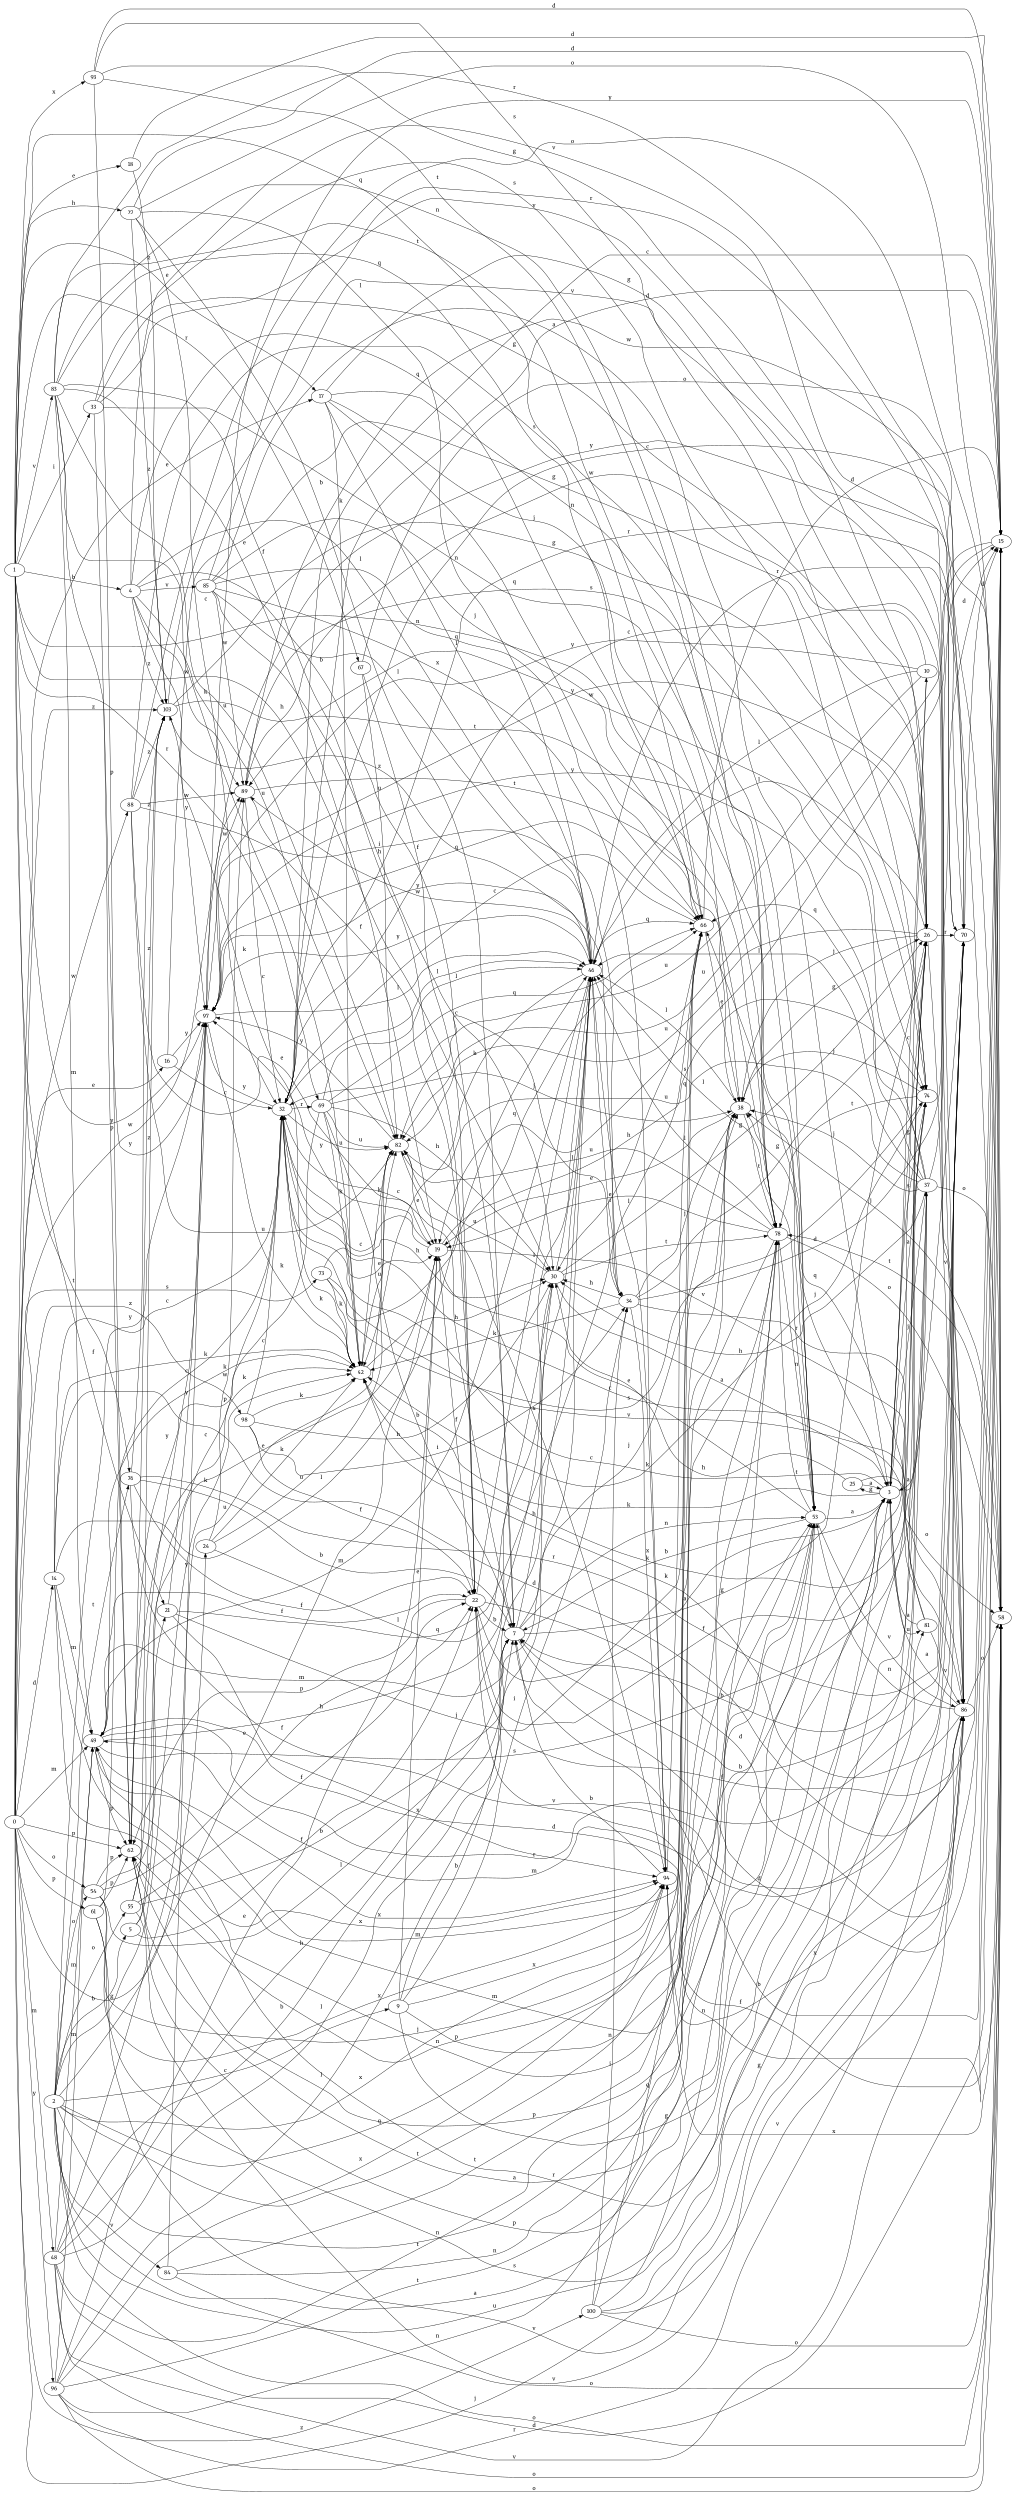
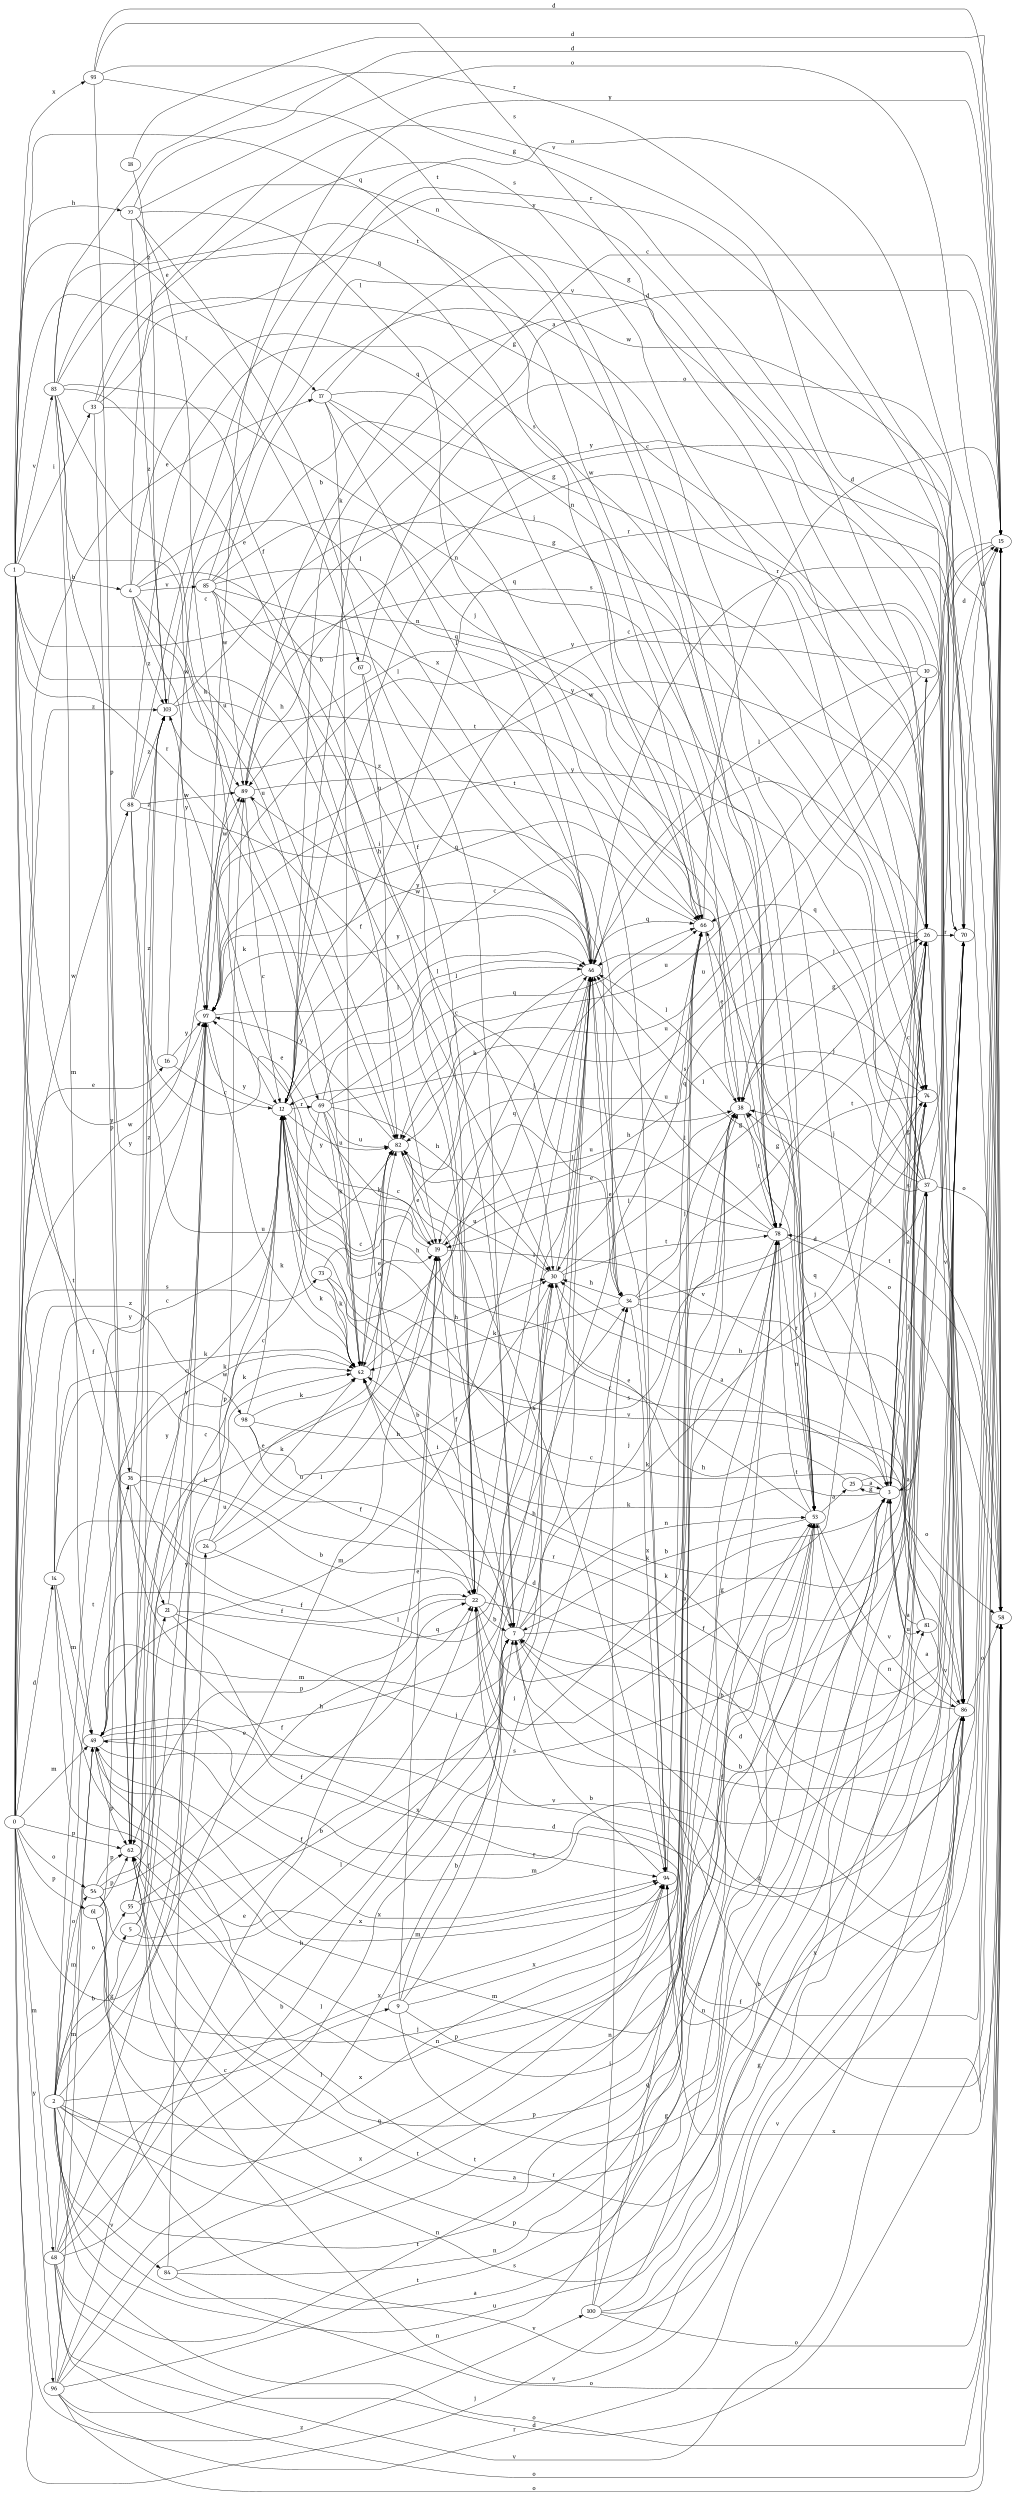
(19, 338) -> none
(282, 1109) -> (282, 1109)
(856, 1516) -> (832, 1502)
